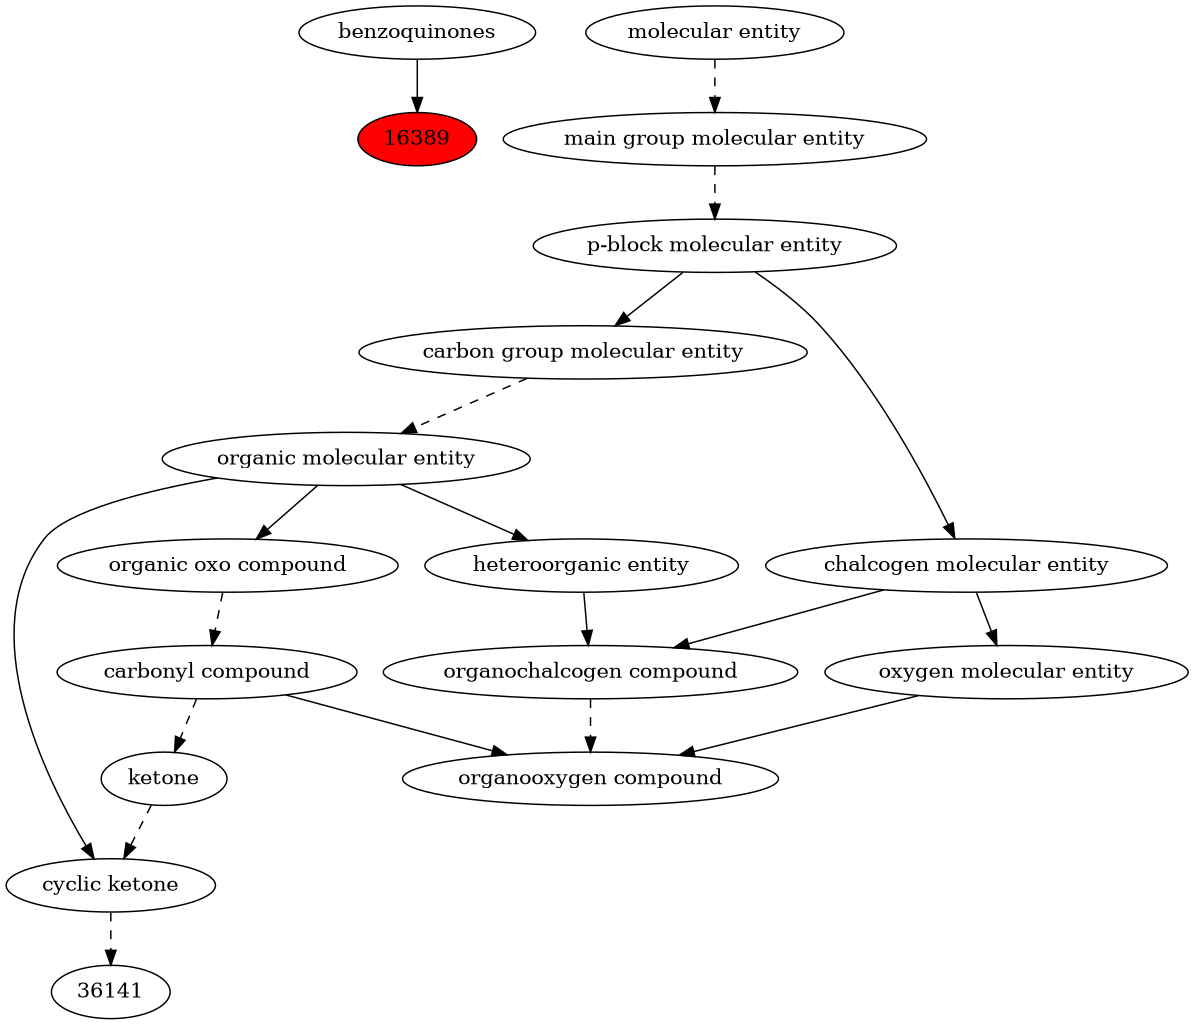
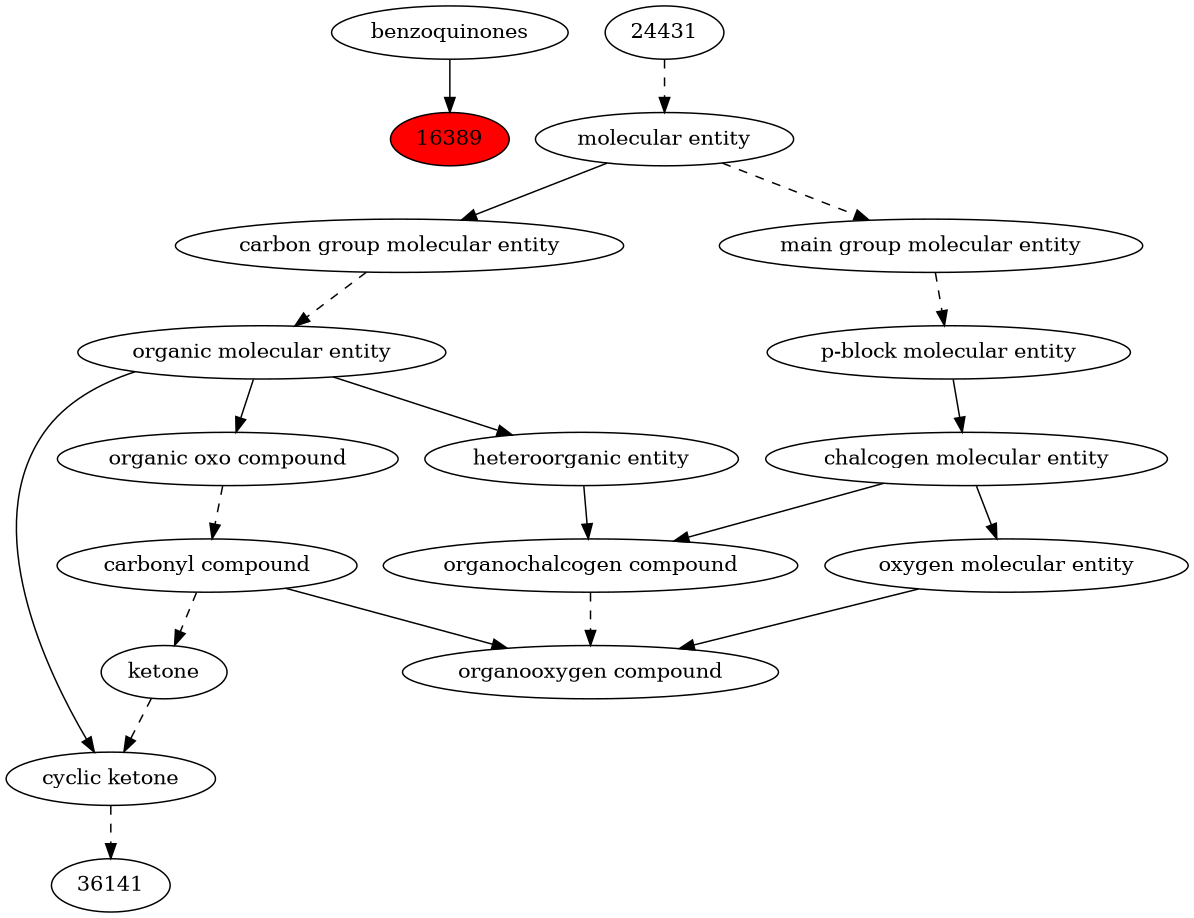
none -> (665, 33)
(655, 294) -> (541, 189)
